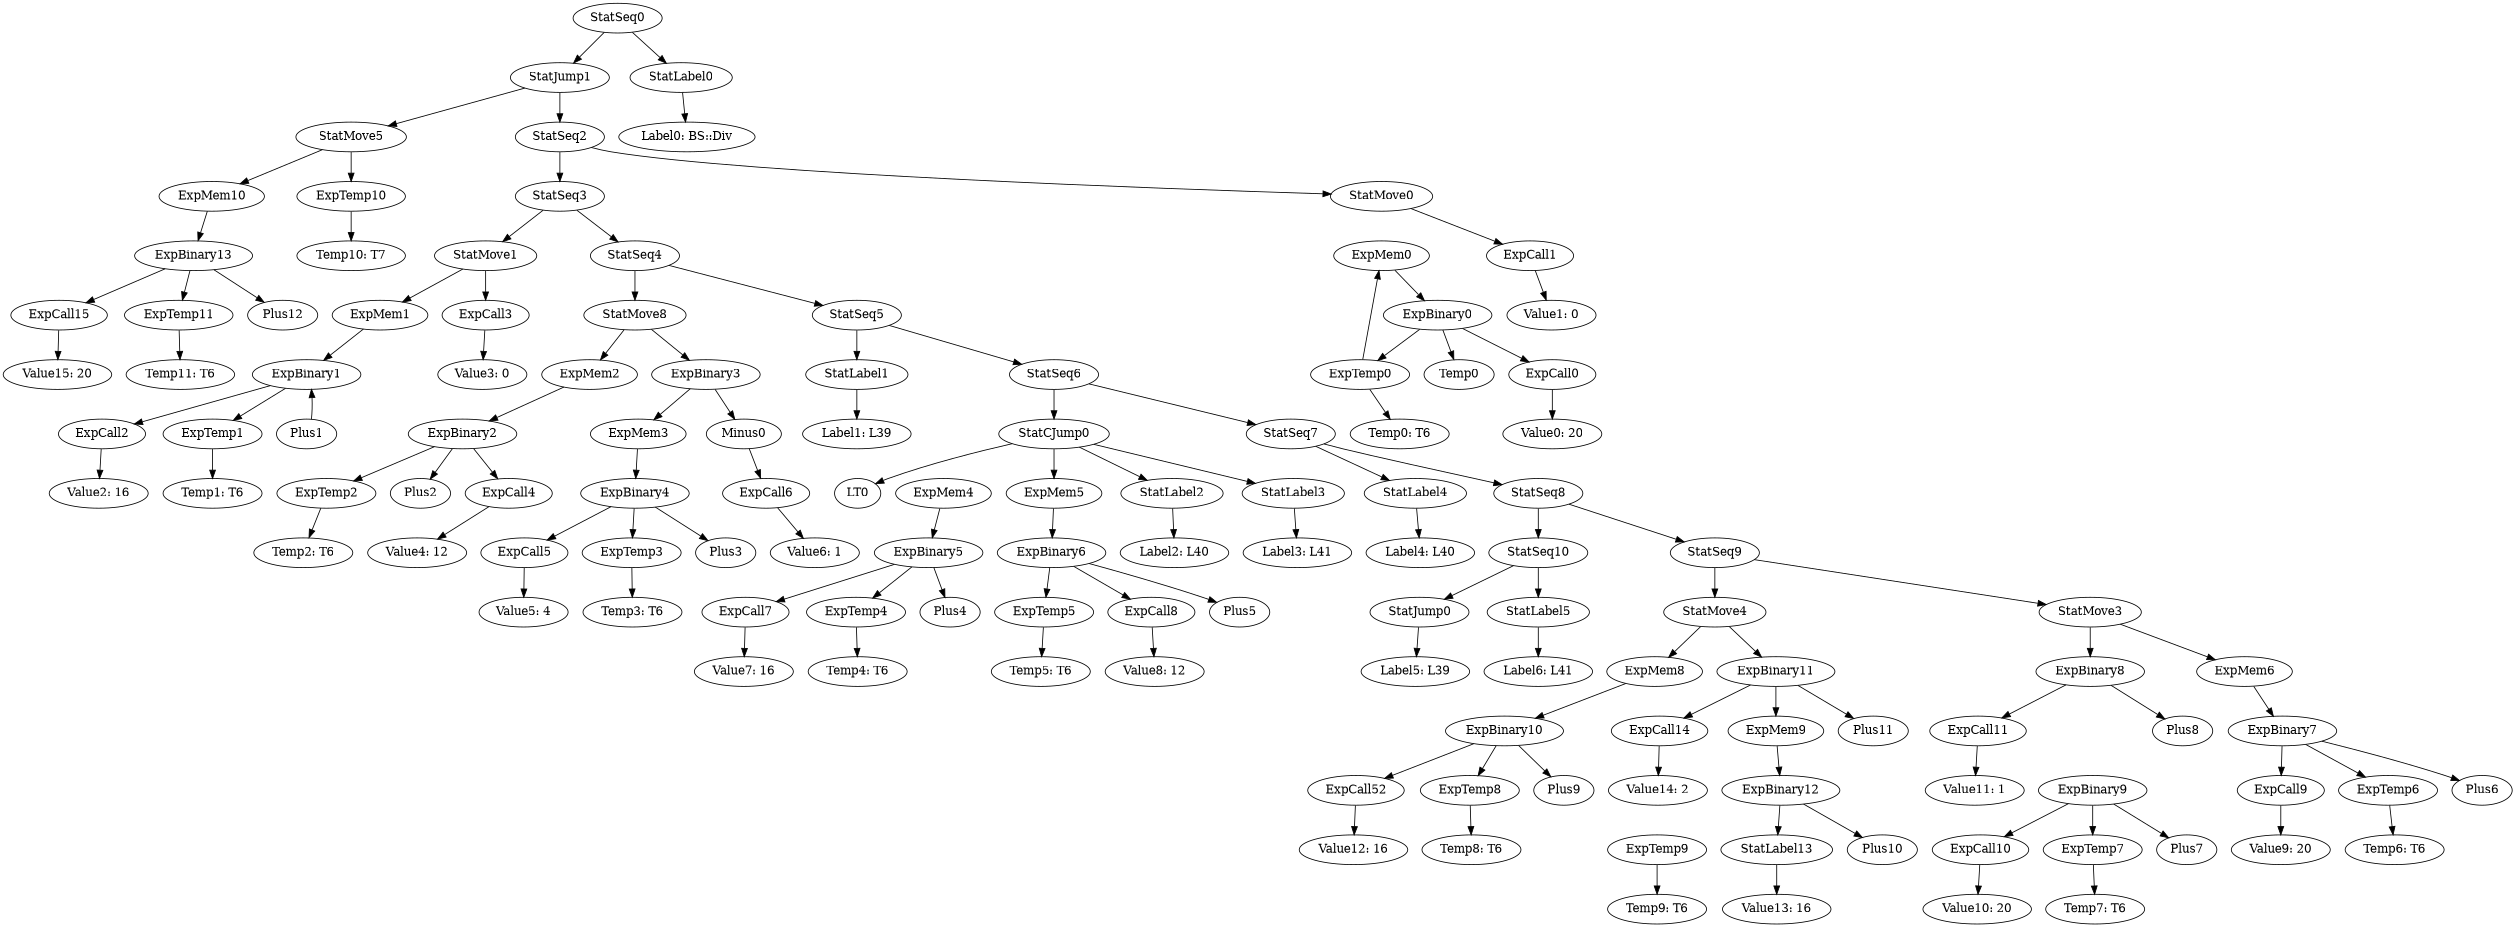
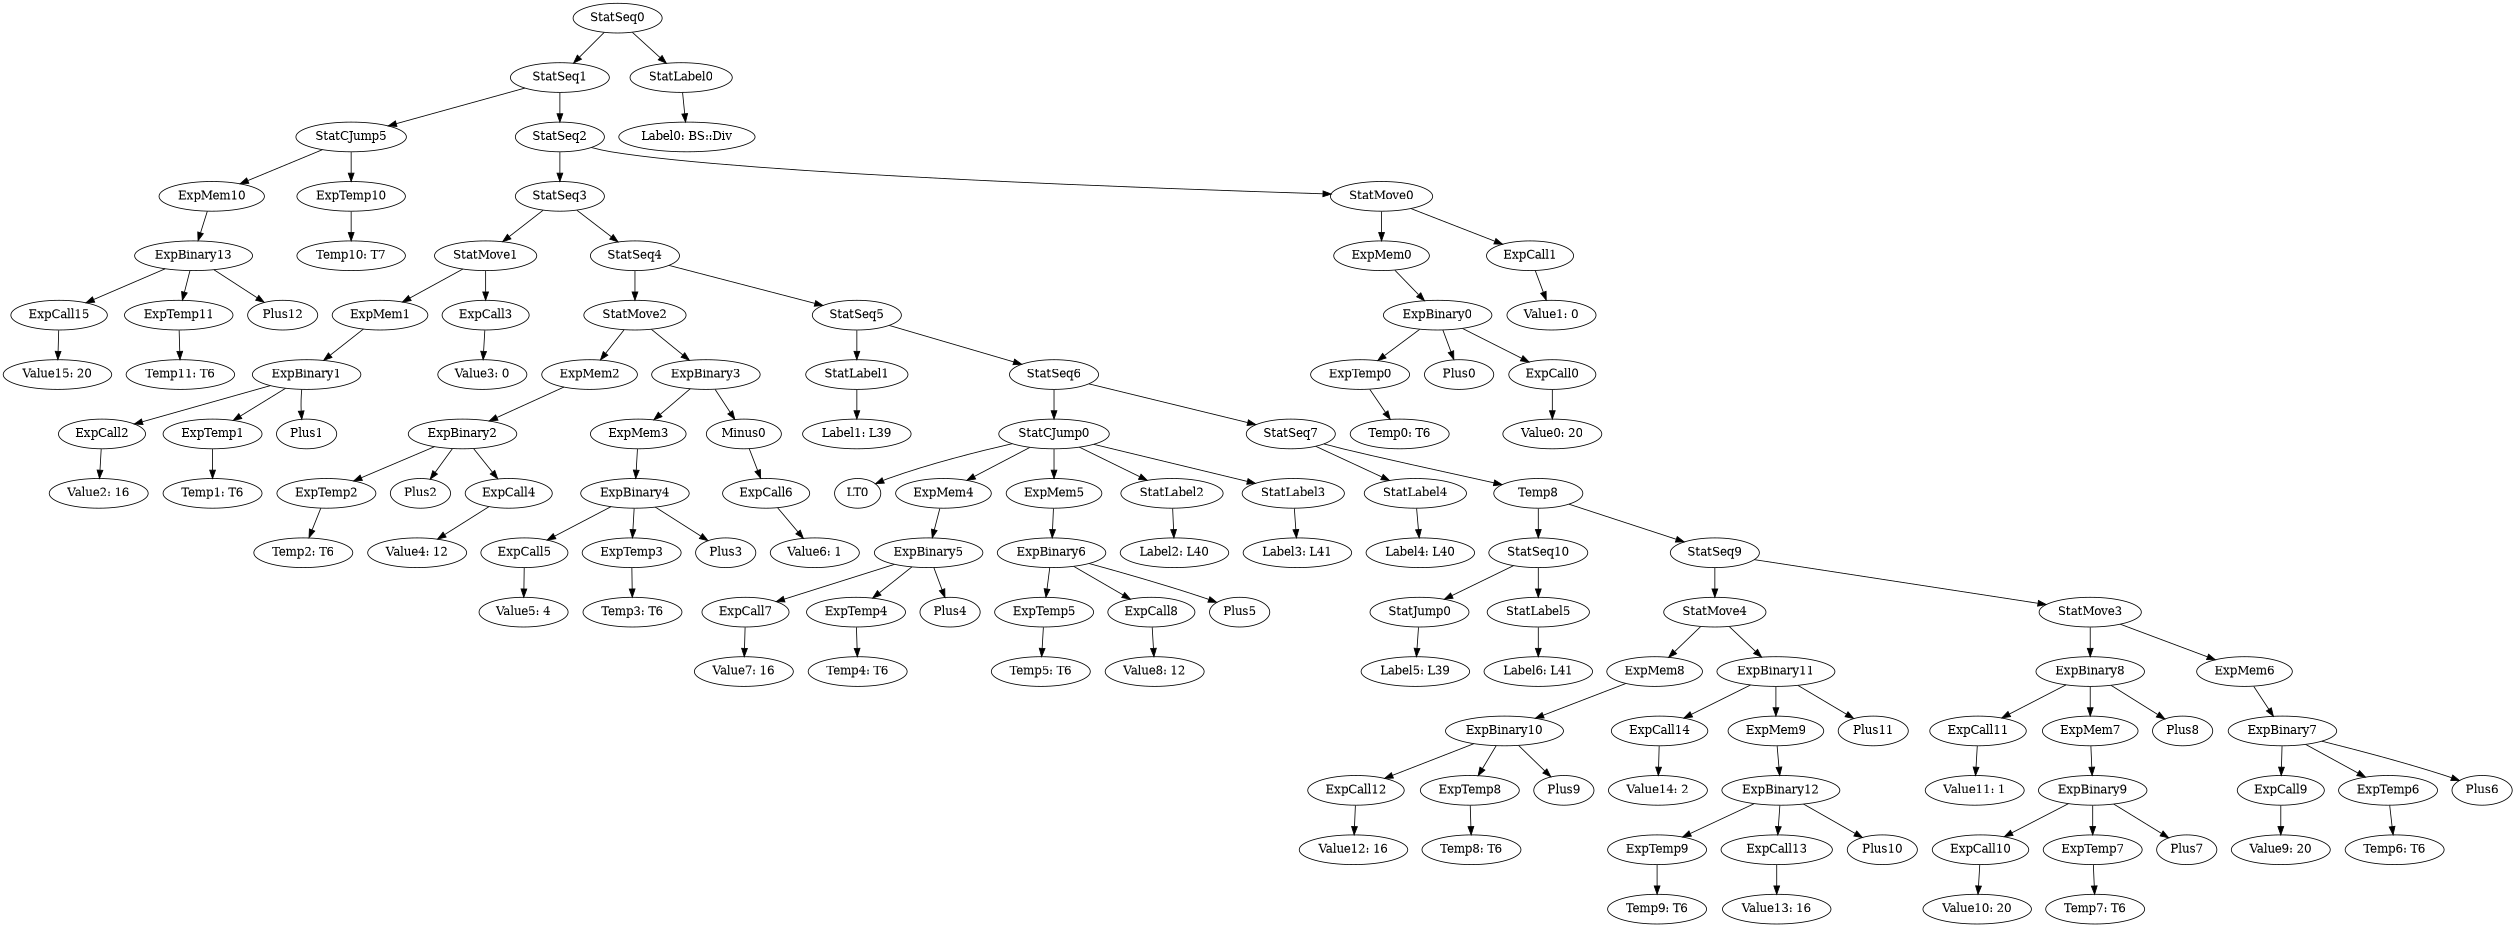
(560, 78) -> (560, 78)
(351, 137) -> (351, 137)
(635, 315) -> (635, 315)
(1370, 319) -> (1382, 222)
(1459, 375) -> (1459, 375)
(312, 409) -> (301, 400)
none -> (1002, 462)
(1538, 493) -> (1538, 493)
none -> (2090, 731)
(1356, 790) -> (1356, 790)
none -> (1722, 819)
(1777, 850) -> (1777, 850)
